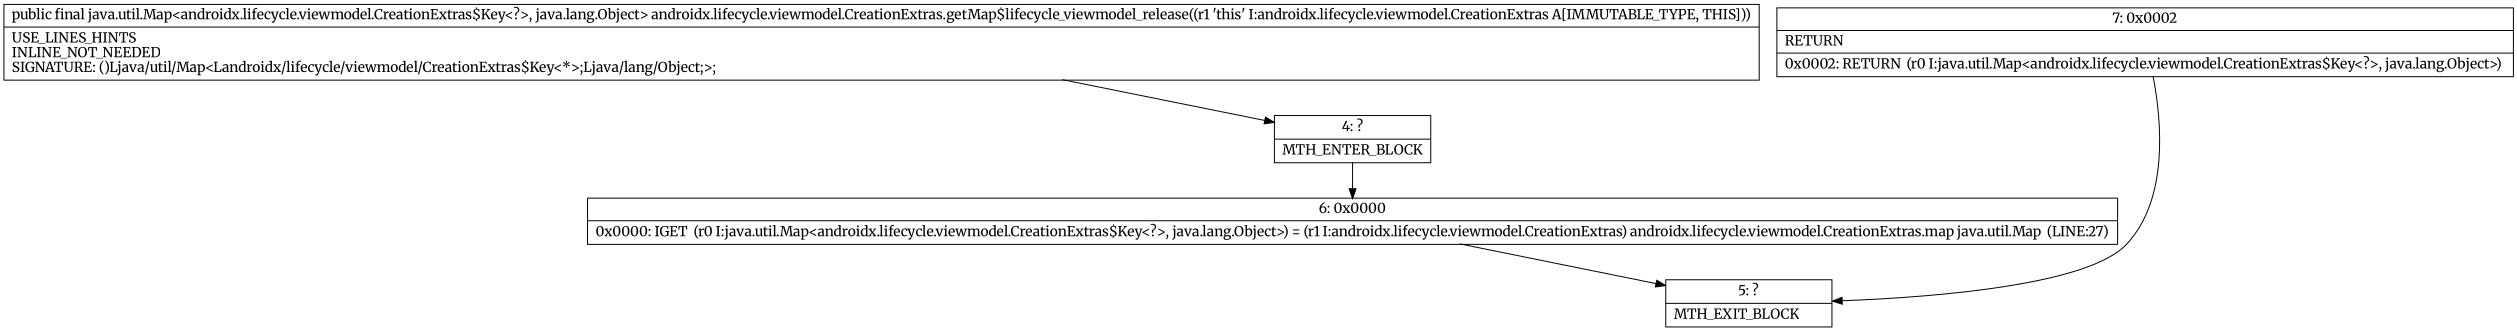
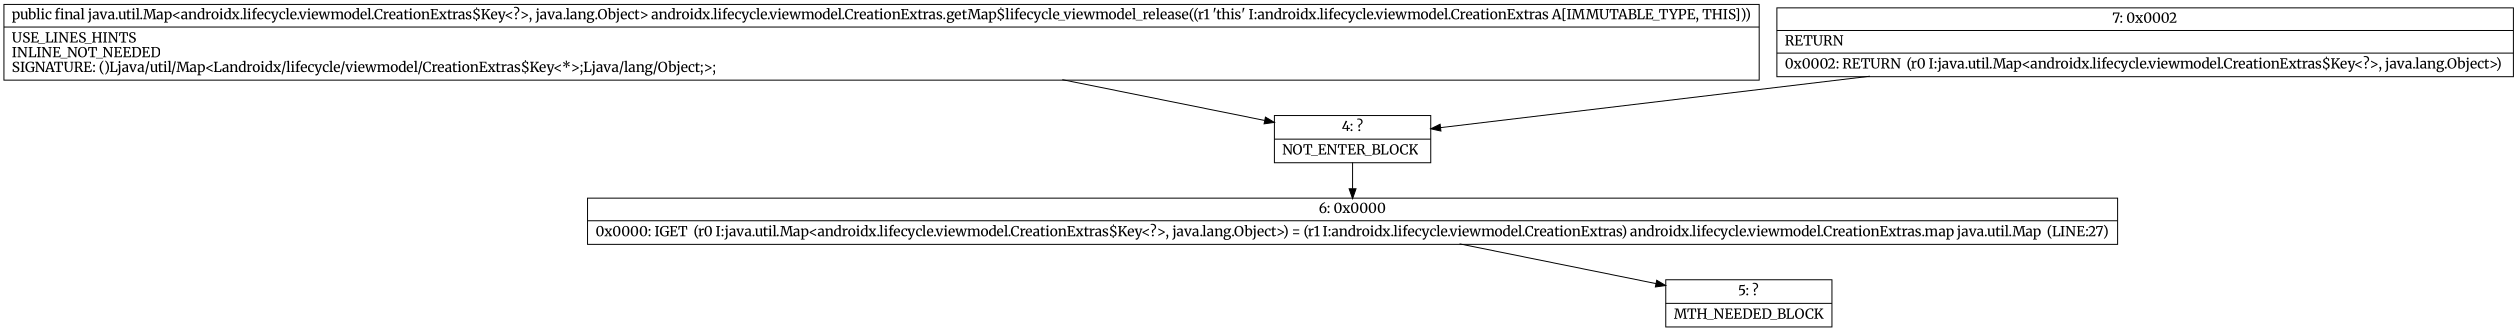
(1353, 150) -> (1351, 150)
(2075, 271) -> (1655, 102)
(1737, 315) -> (1749, 315)
